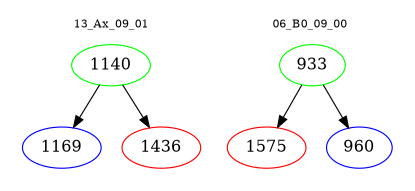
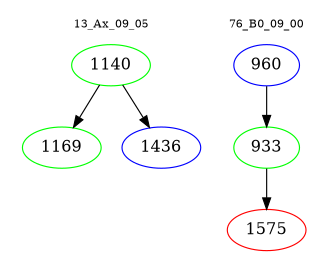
(112, 25) -> (112, 25)
(310, 25) -> (267, 25)
(333, 101) -> (267, 101)
(62, 148) -> (62, 148)
(161, 148) -> (161, 148)
